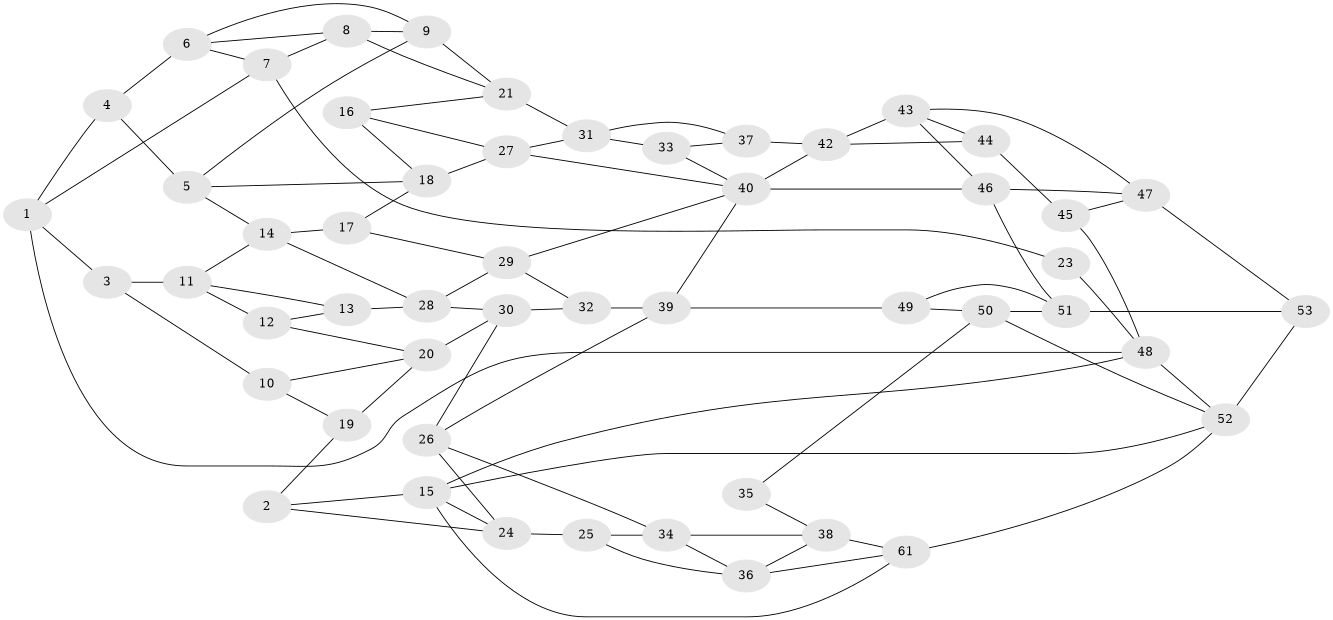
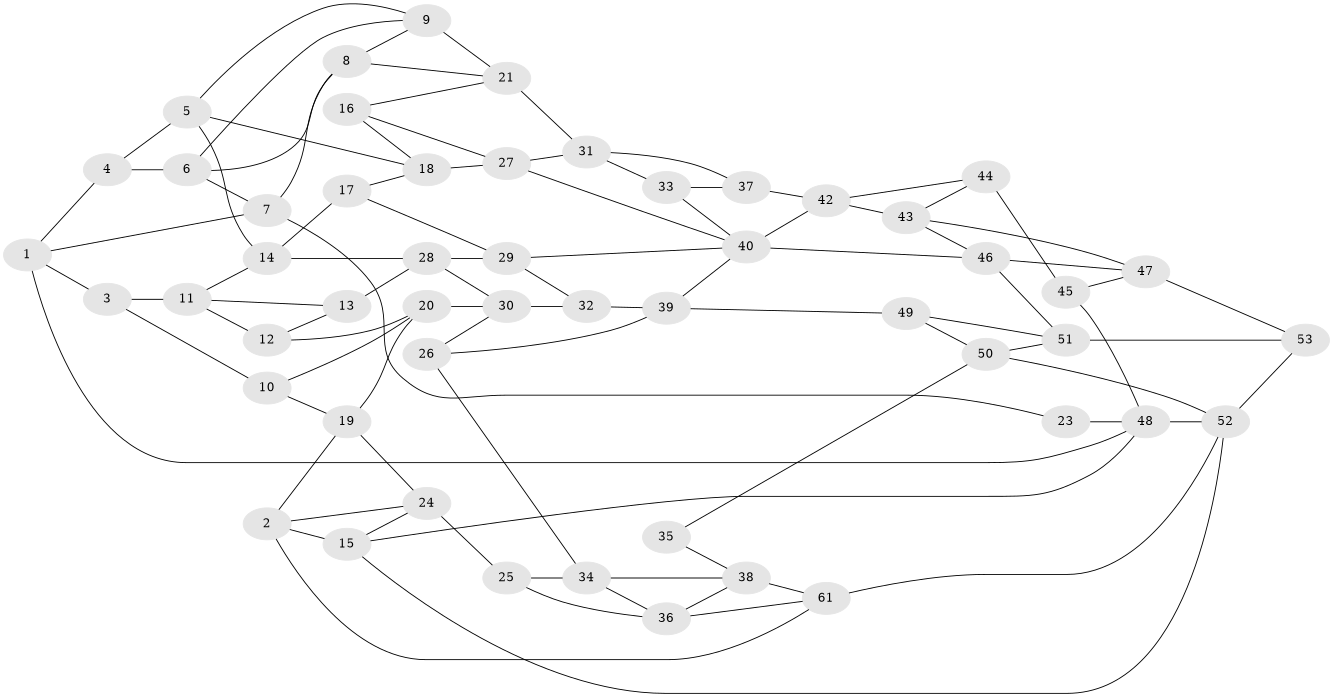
(470, 490) -> (382, 457)
(647, 617) -> (507, 660)
